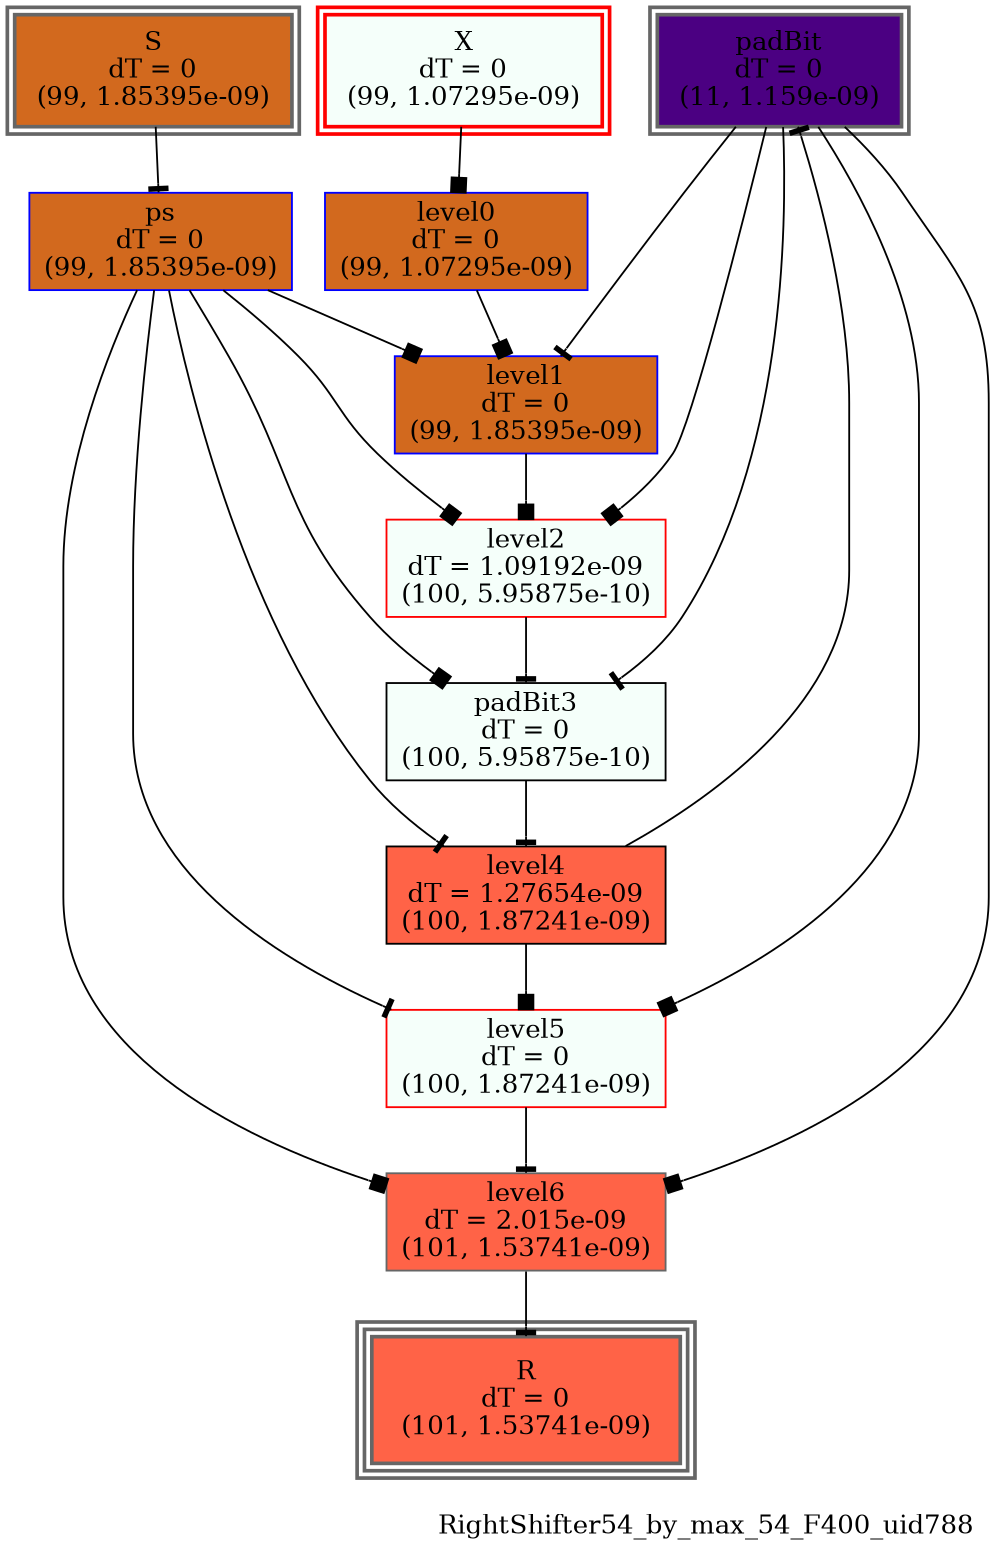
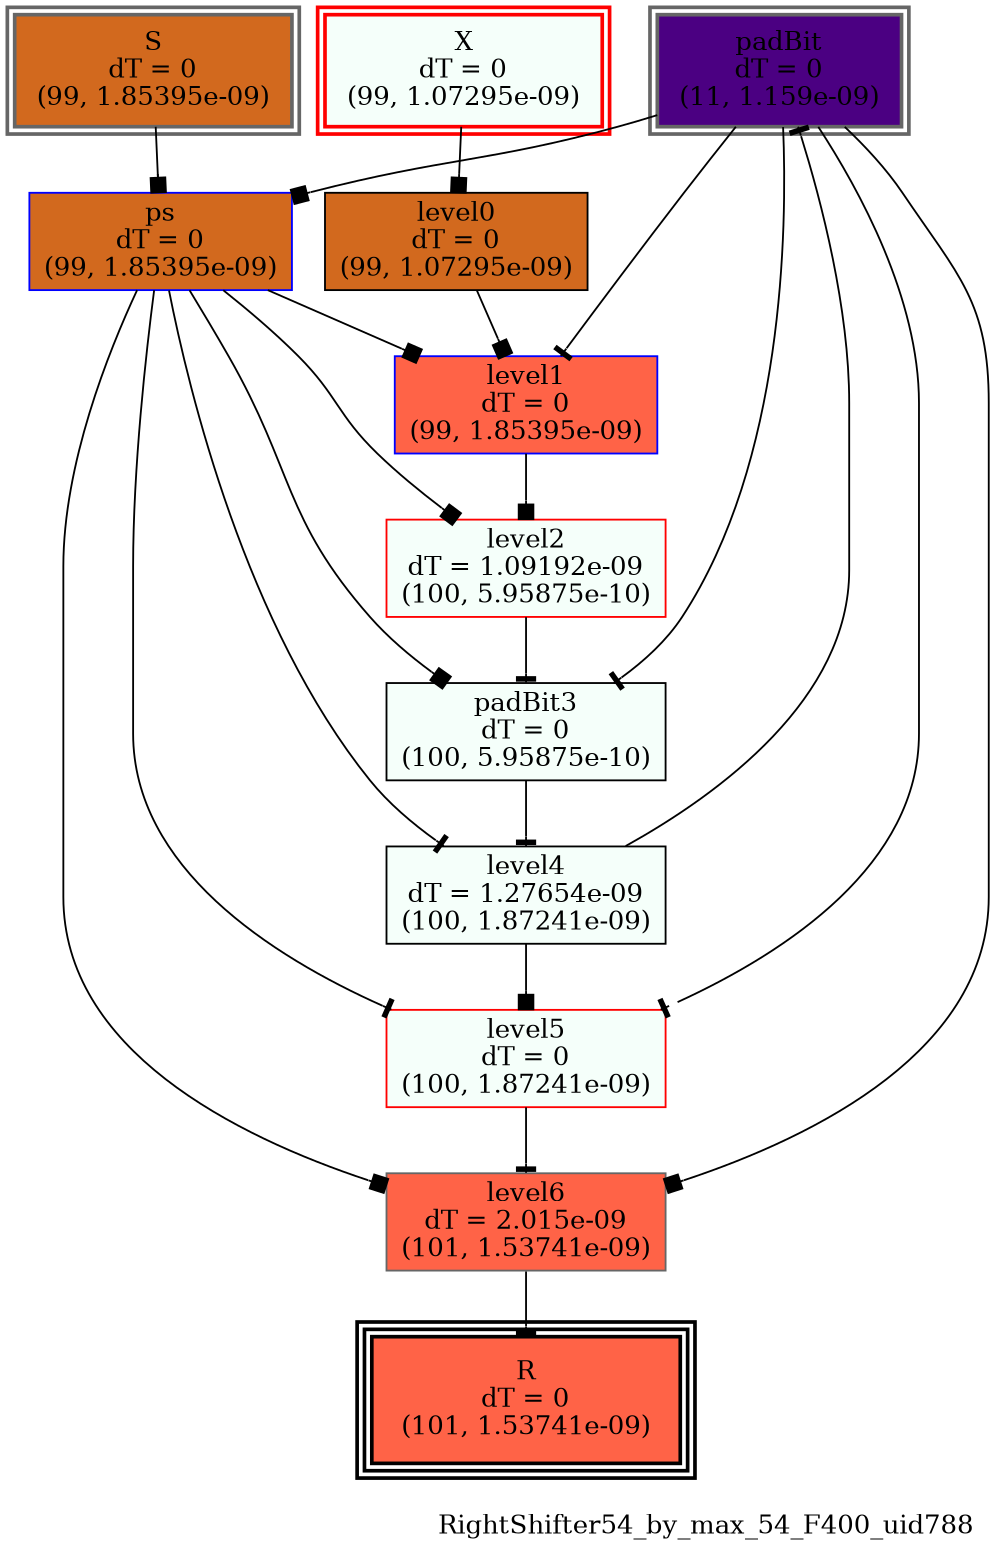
(157, 155) -> (157, 155)
(456, 241) -> (456, 241)
(714, 328) -> (485, 156)
(526, 405) -> (526, 405)
(919, 610) -> (919, 610)
(526, 895) -> (526, 895)
(526, 1400) -> (526, 1400)
